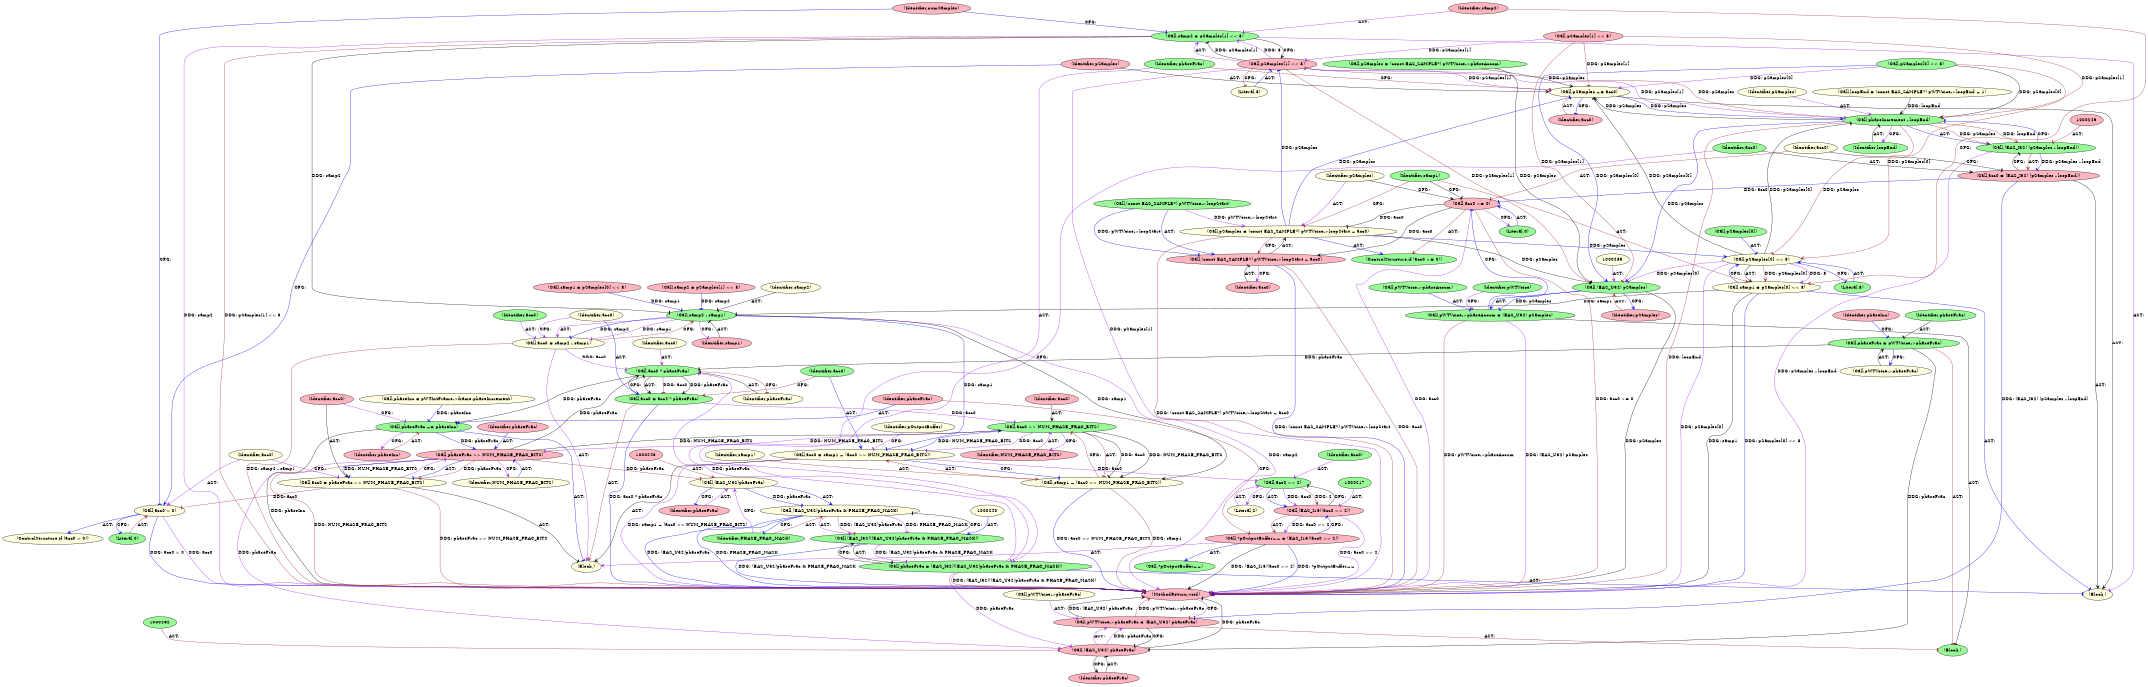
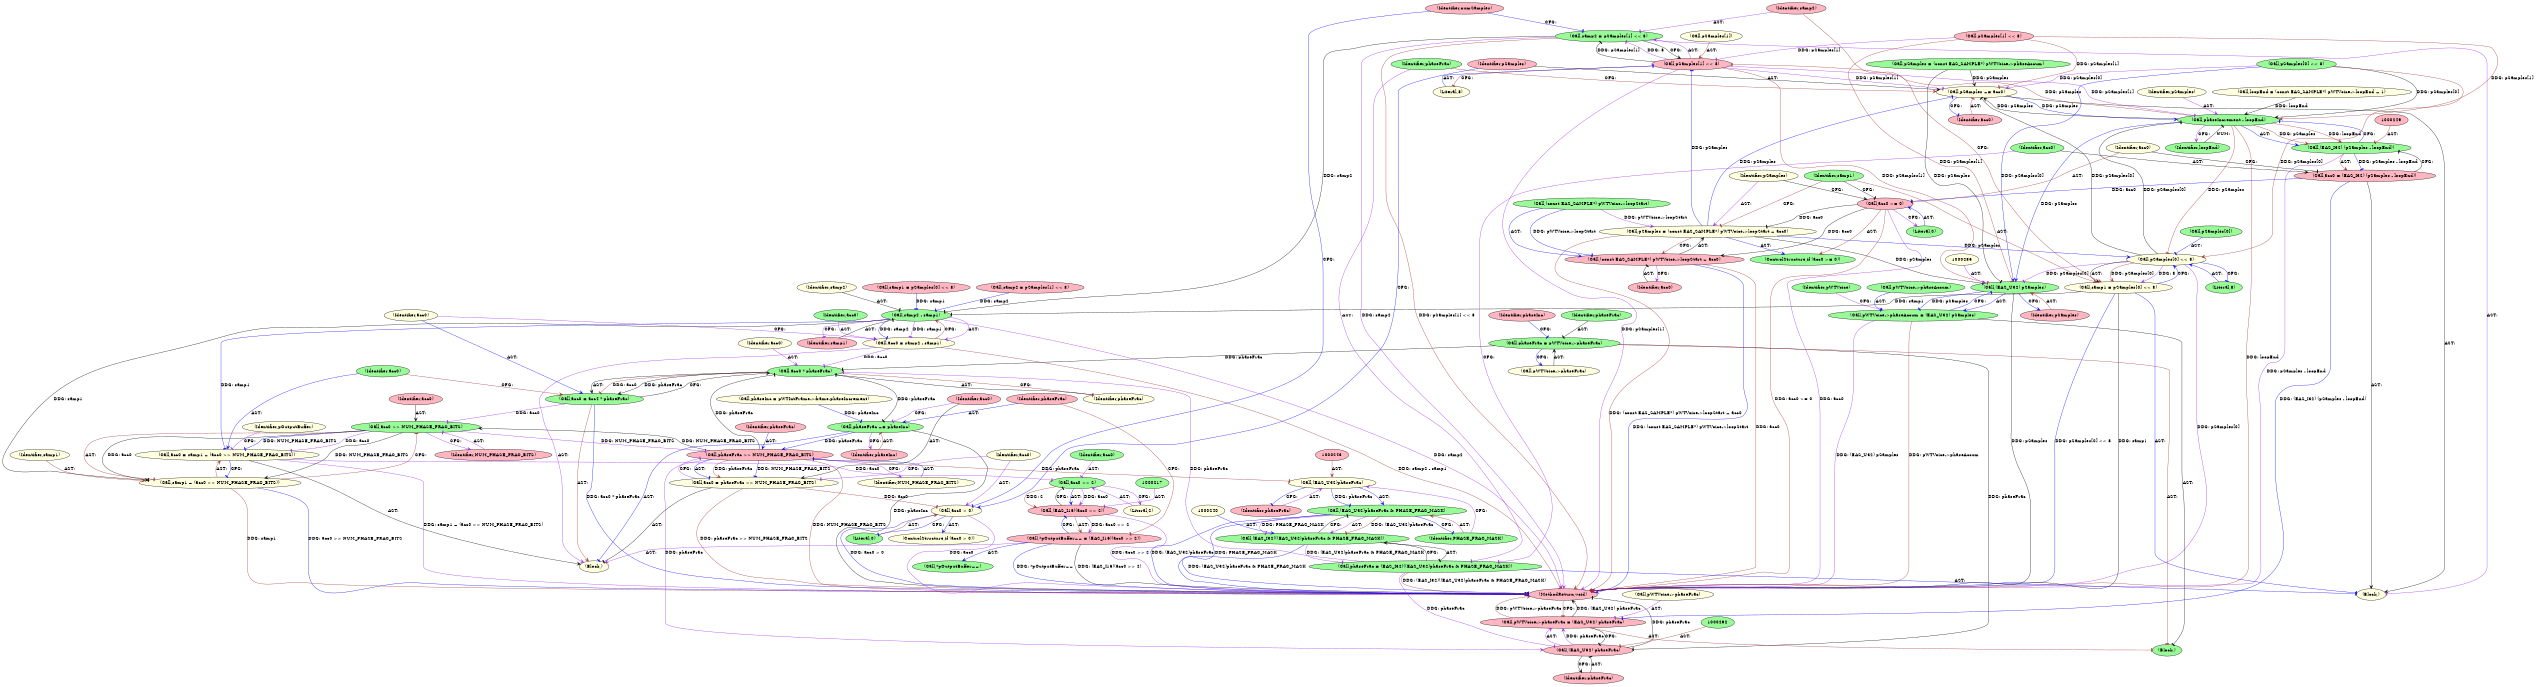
none -> (1711, 36)
(1880, 134) -> (2224, 134)
(1525, 277) -> (1970, 302)
(840, 511) -> (1387, 511)
